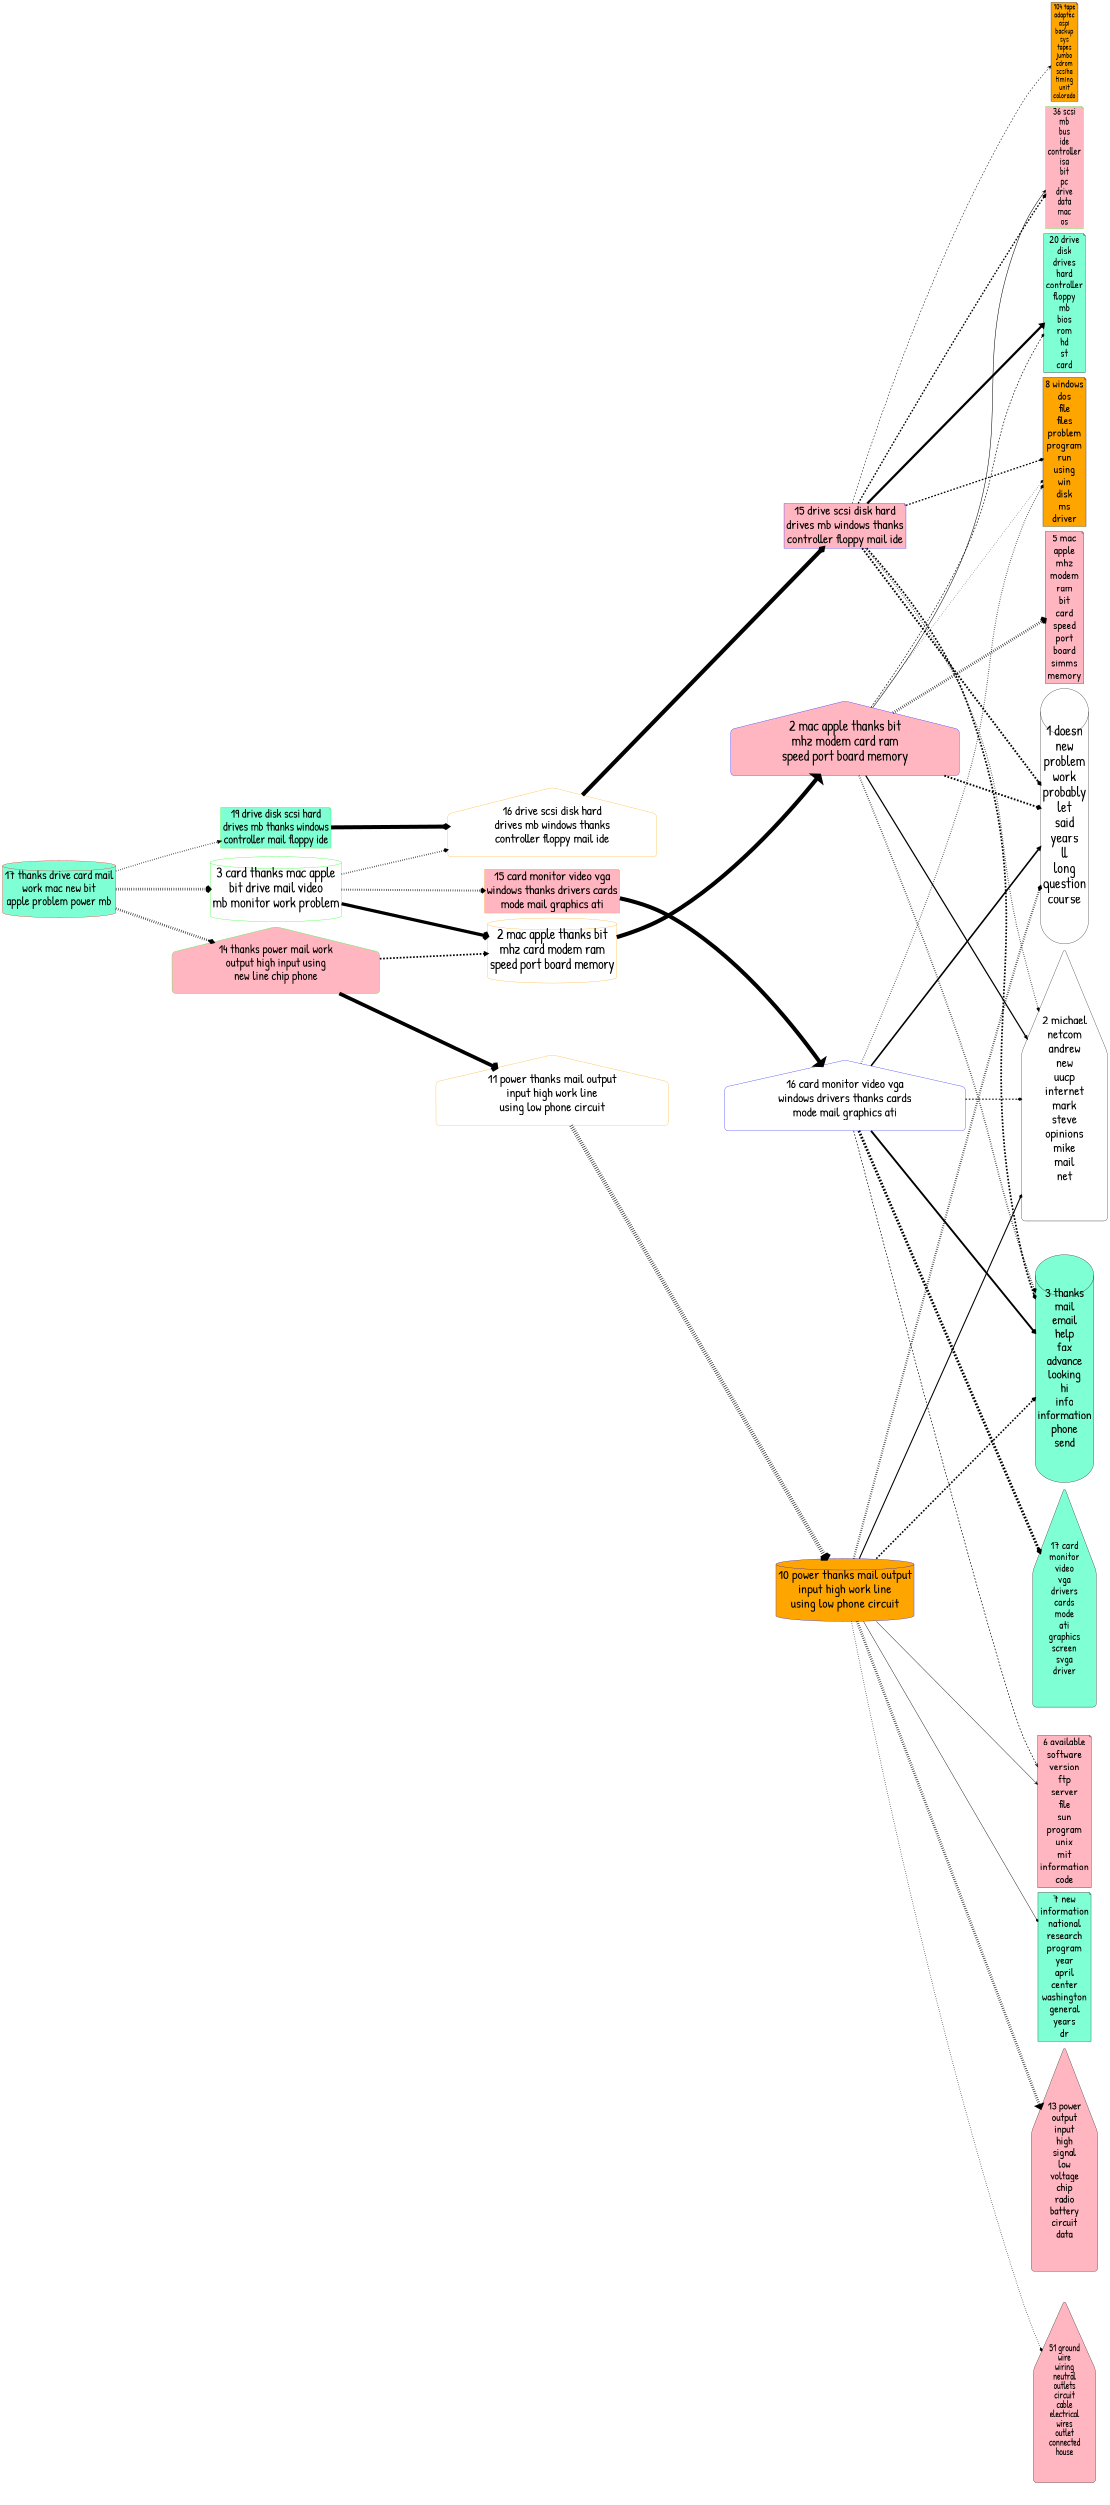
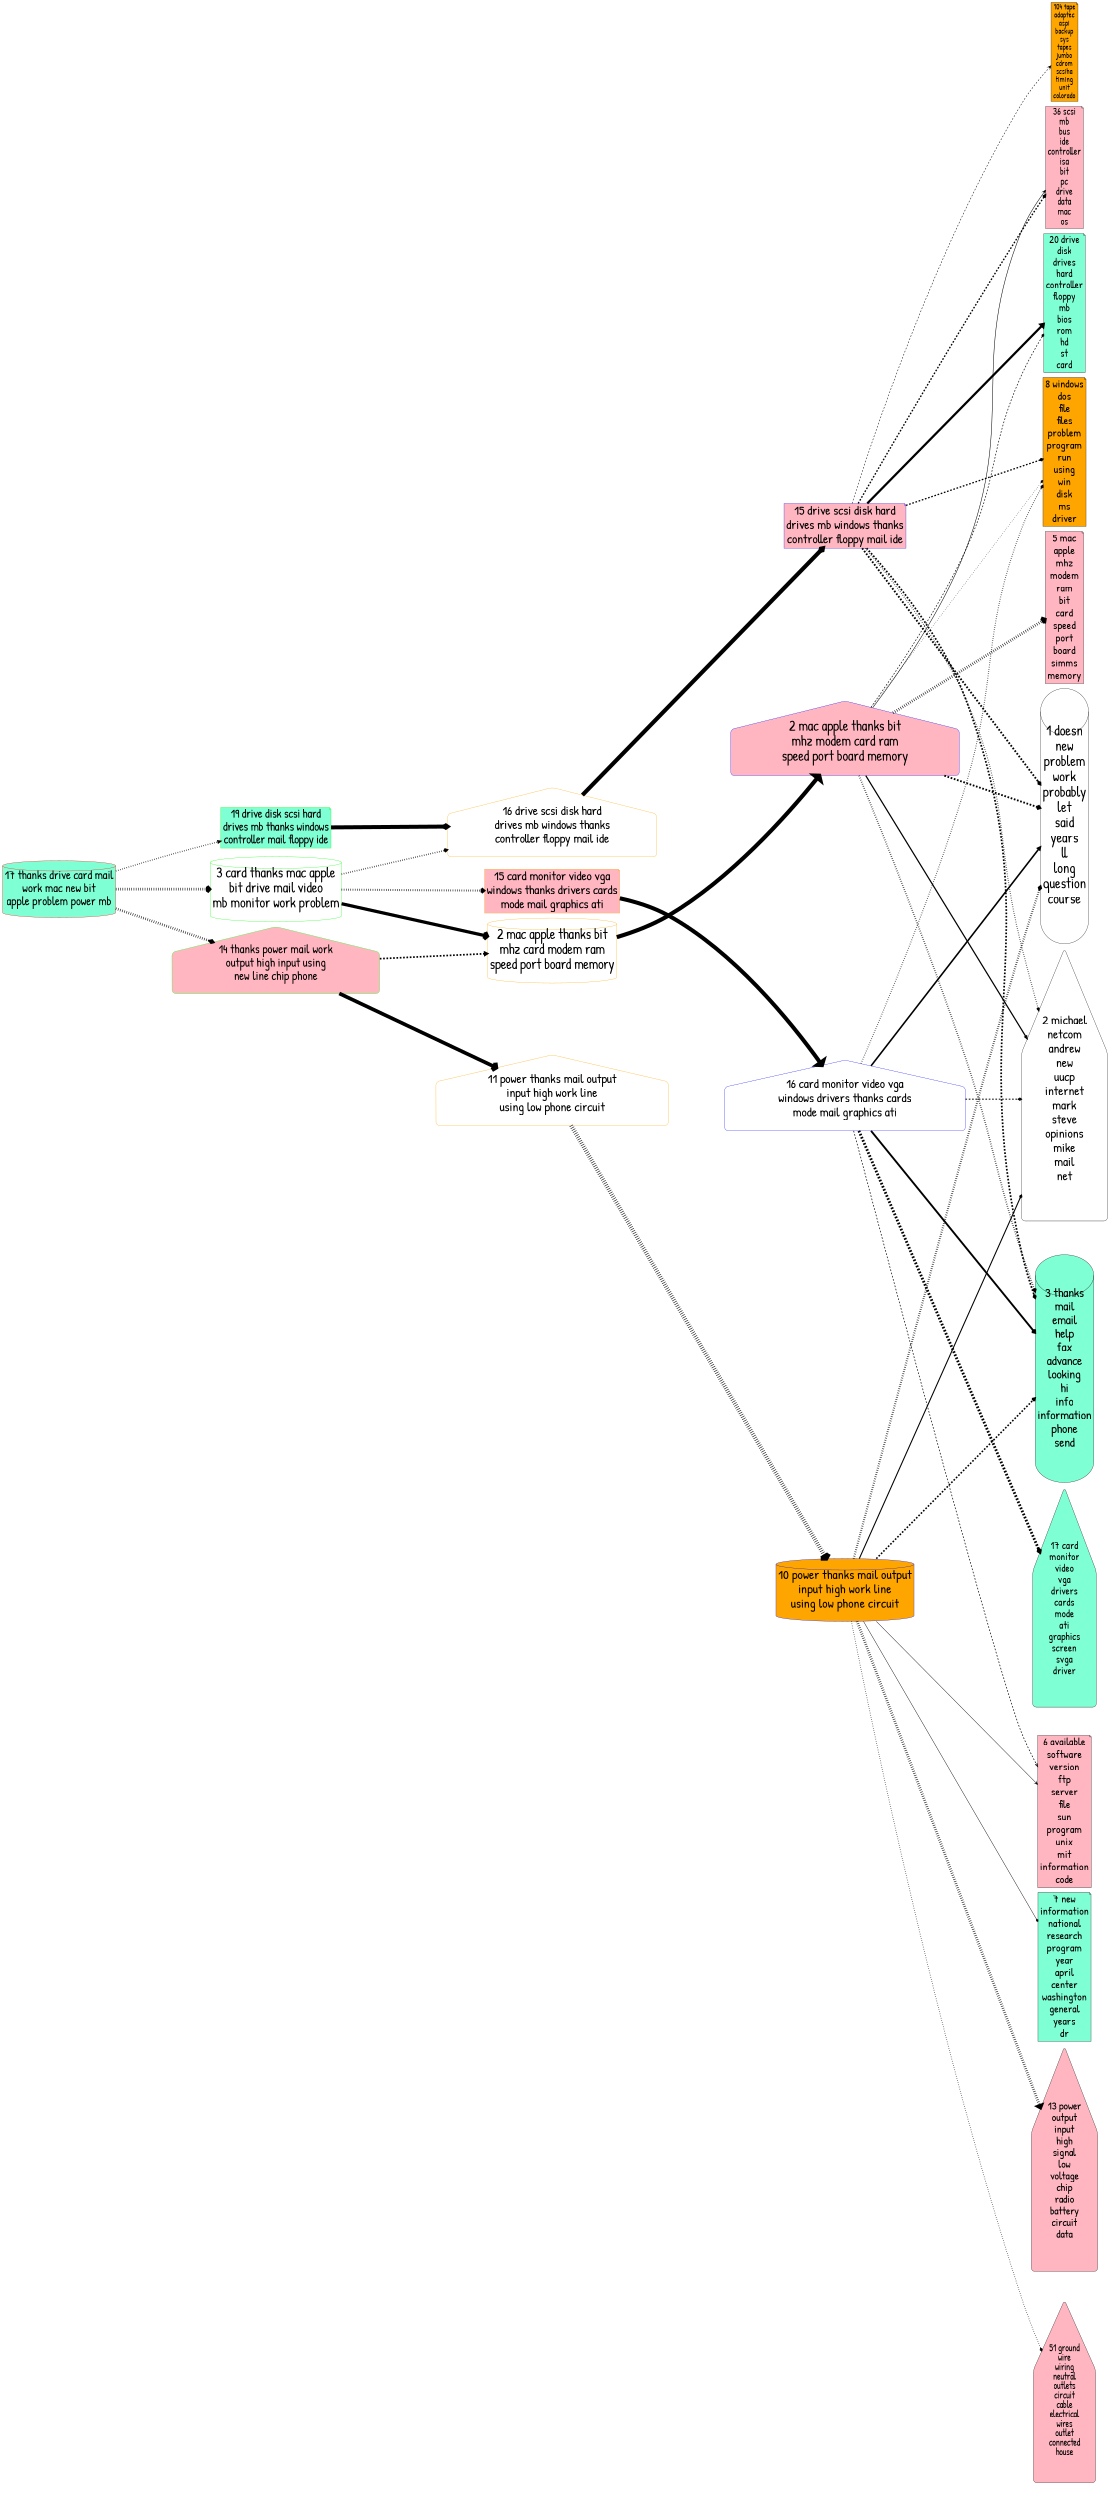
(1064, 168) -> (1064, 168)
